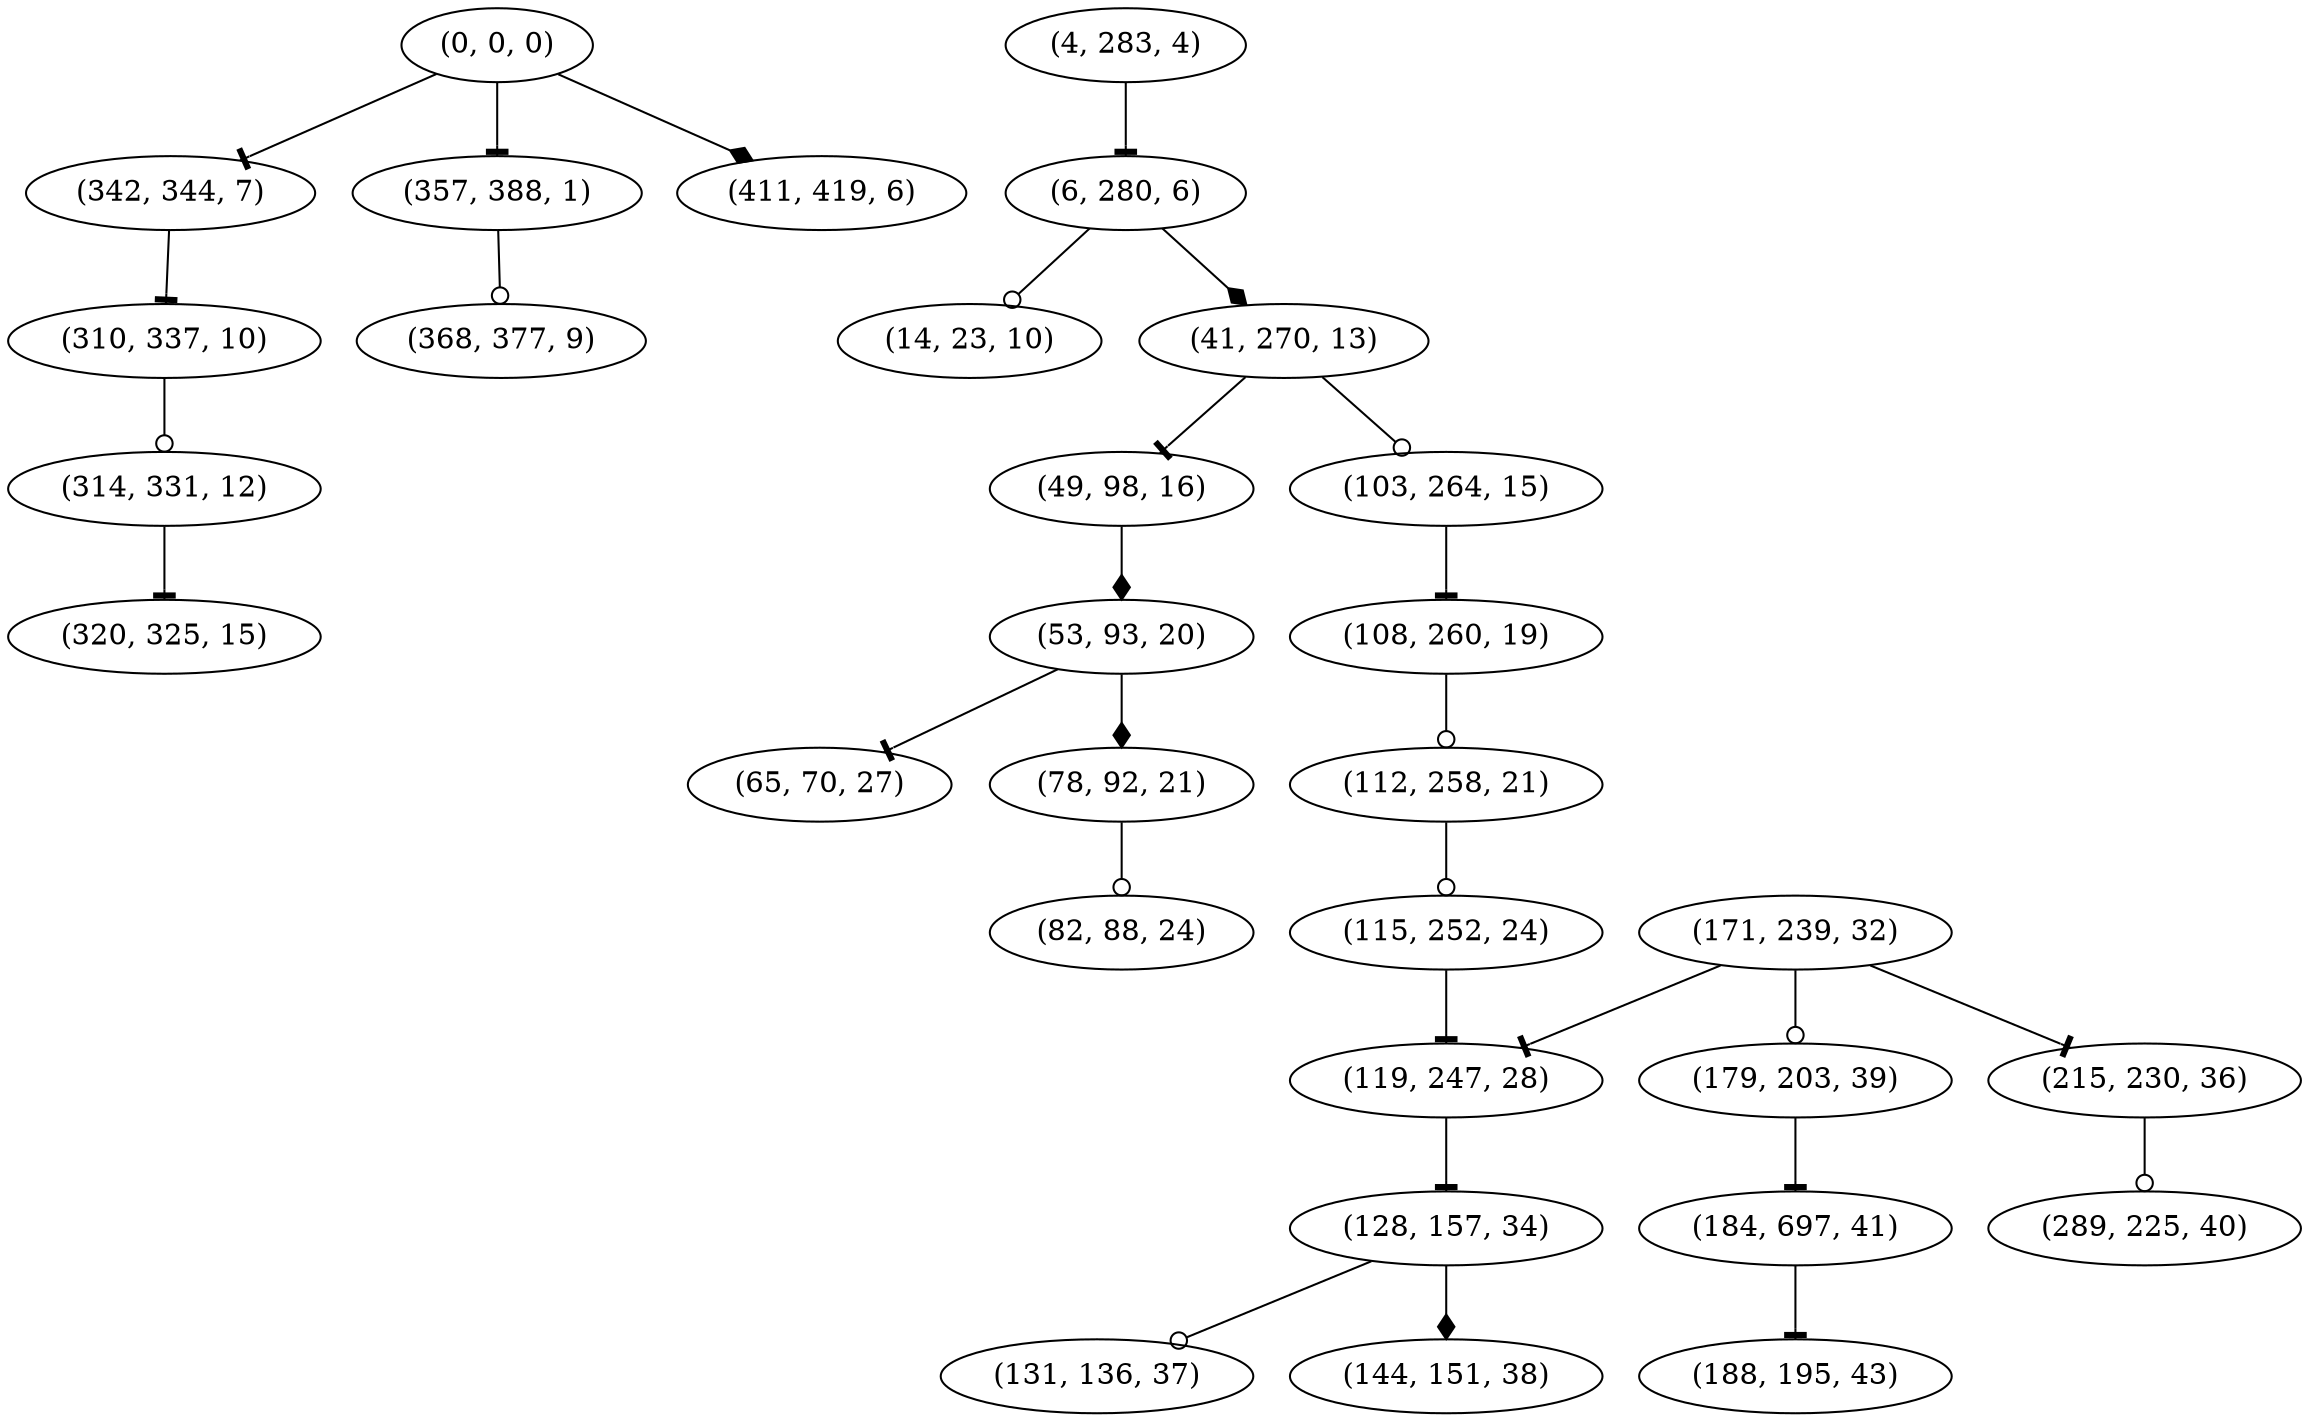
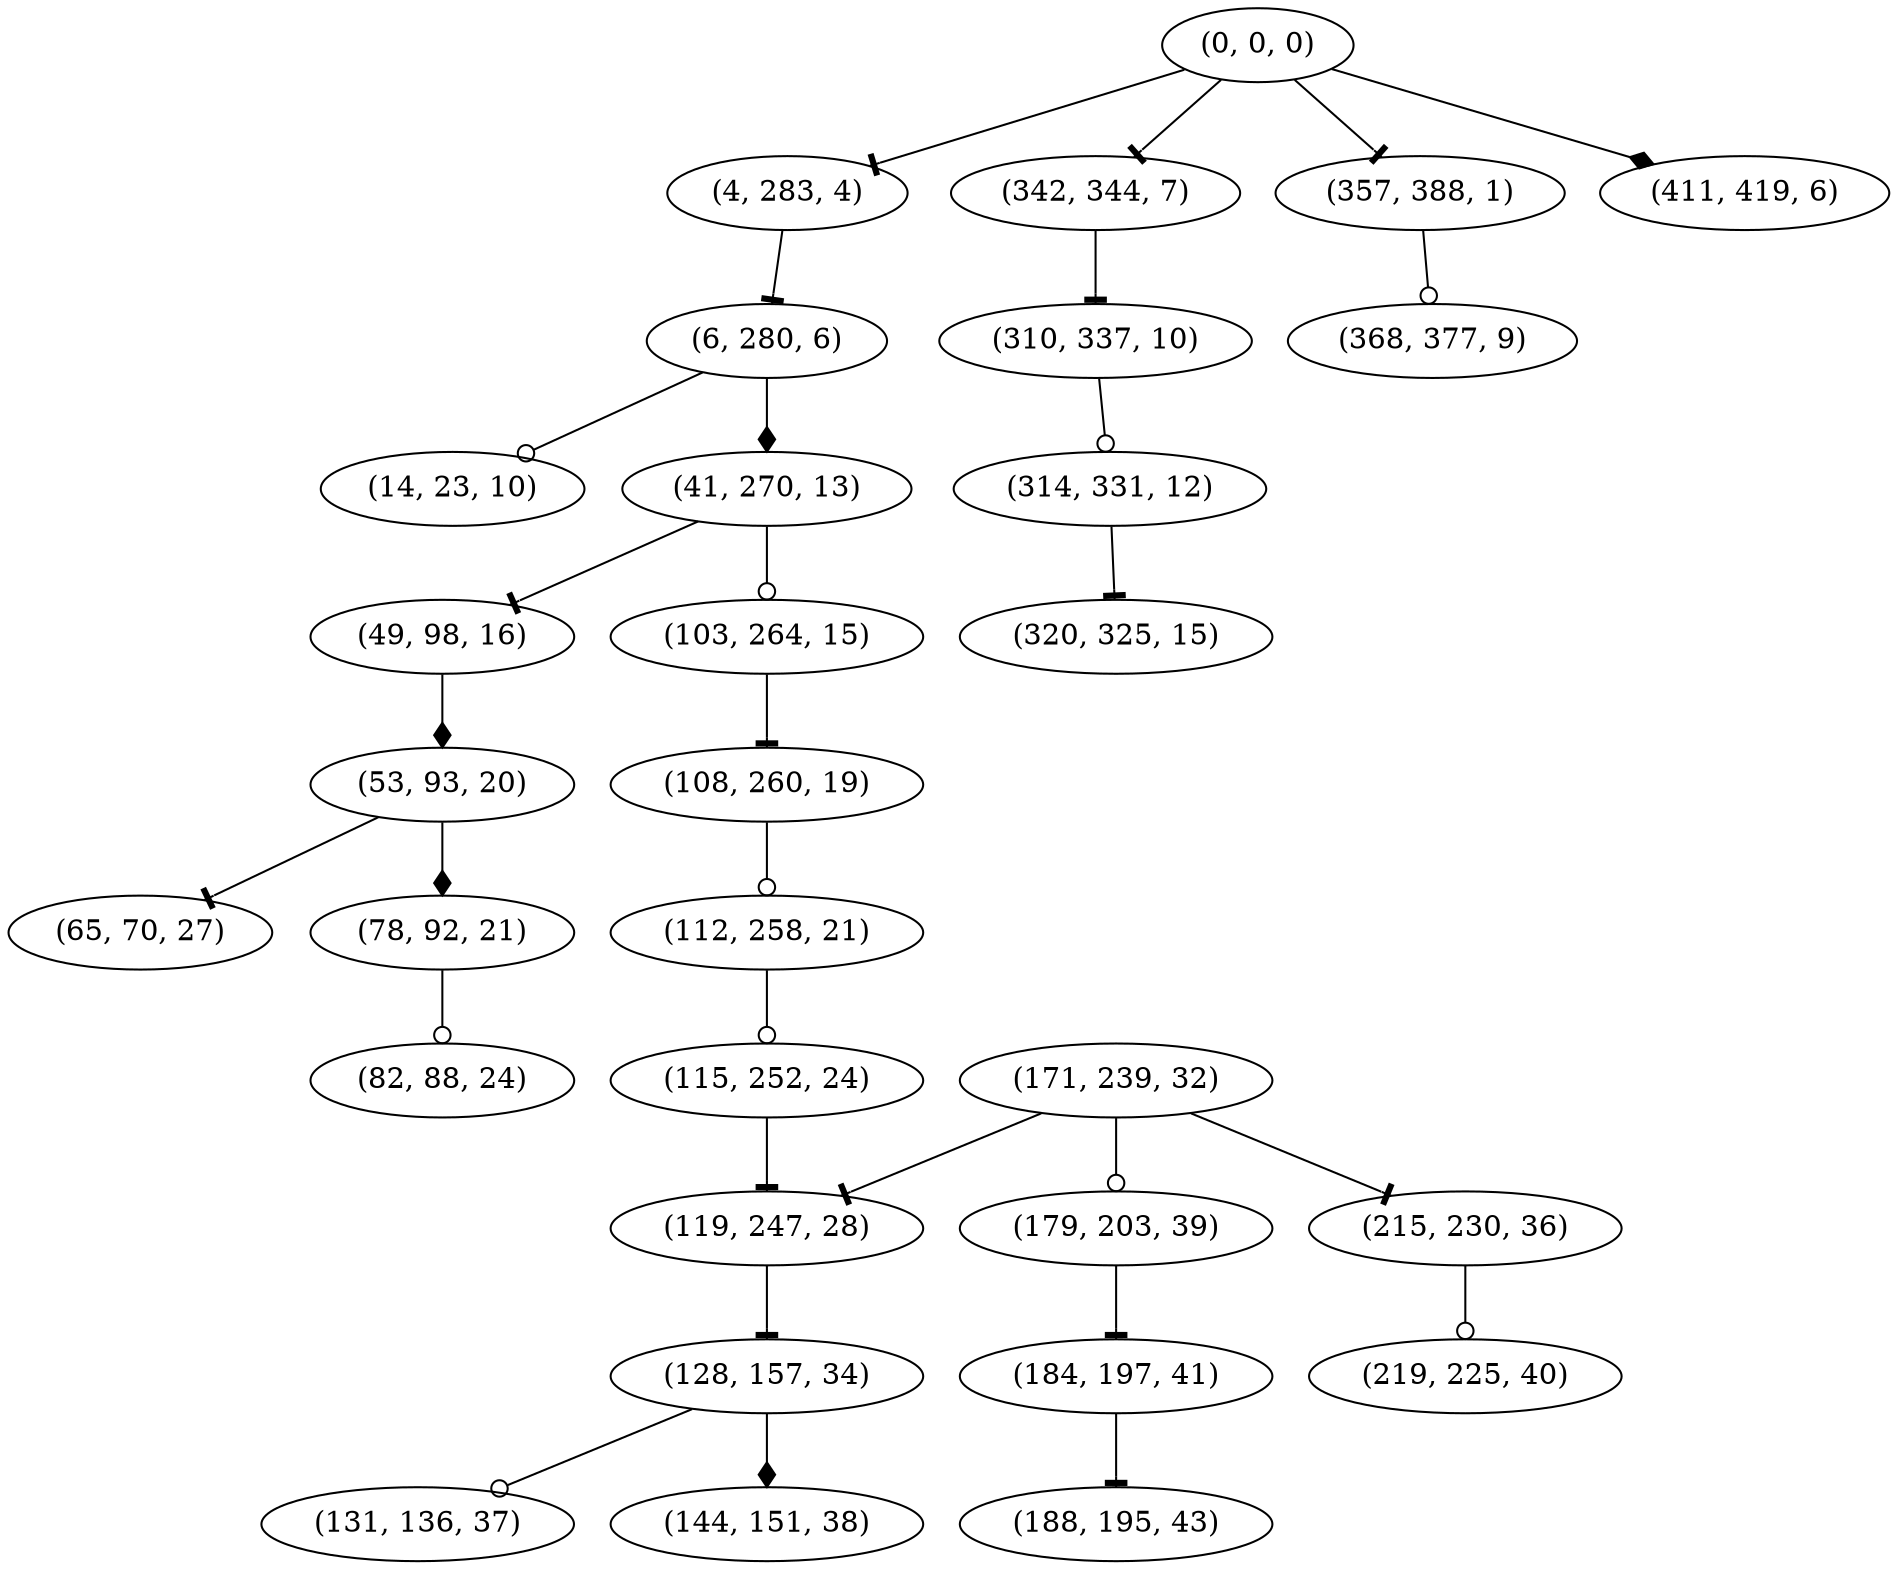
none -> (1032, 116)
(1795, 1228) -> (1116, 1376)
(2145, 1228) -> (1465, 1376)
